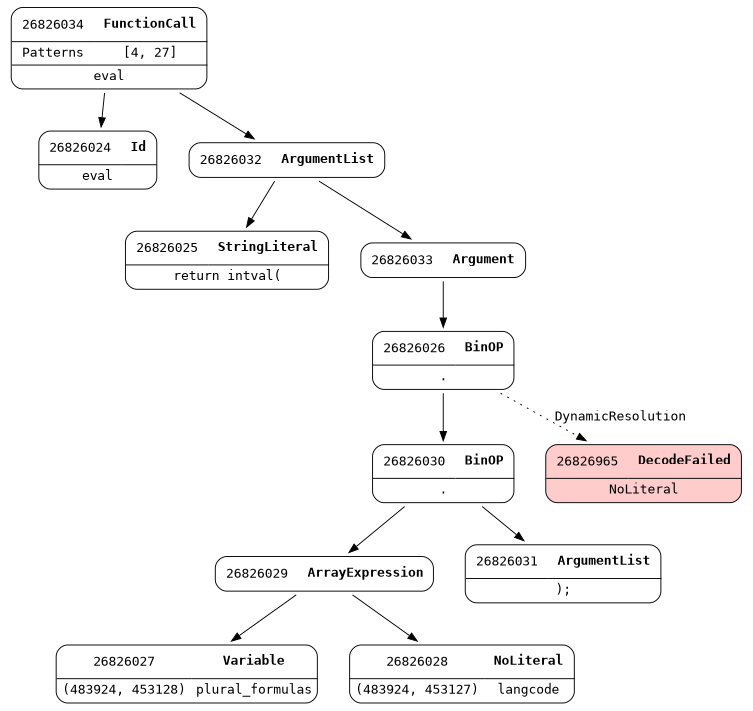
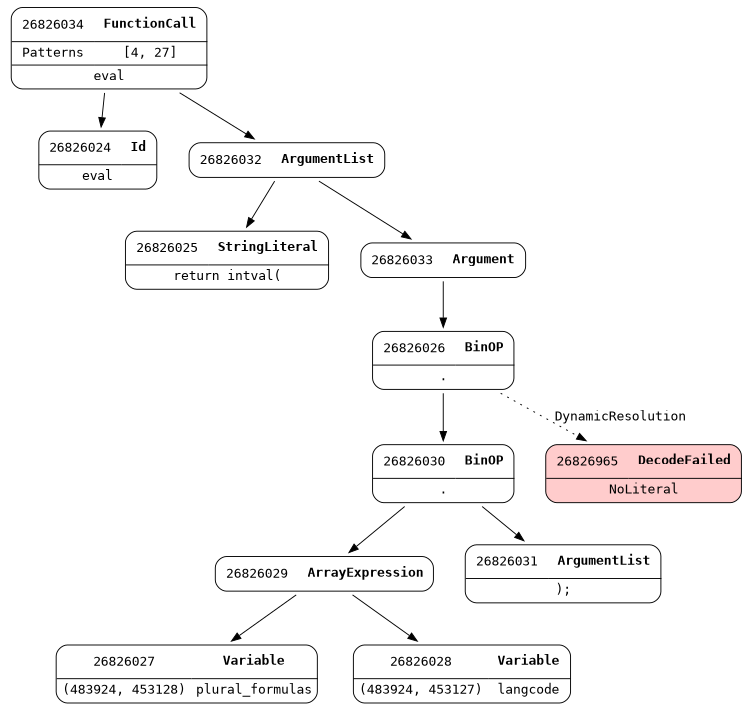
(529, 661) -> (529, 661)
